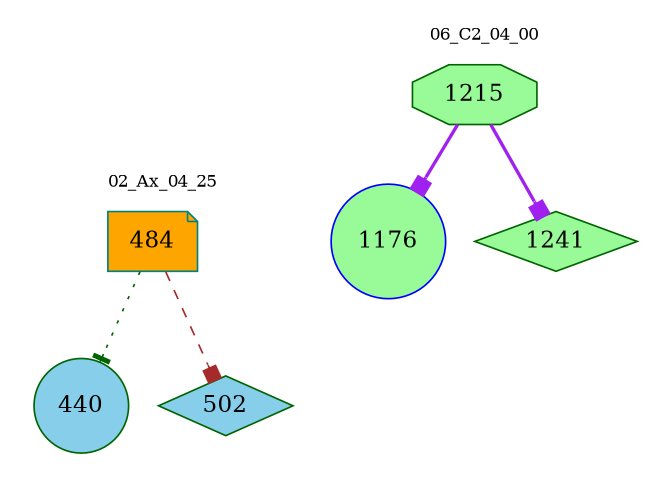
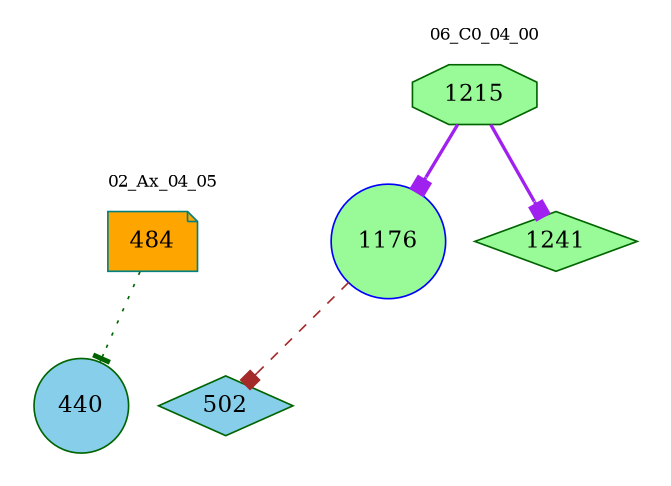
(485, 36) -> (485, 36)
(163, 182) -> (163, 182)
(187, 318) -> (294, 337)
